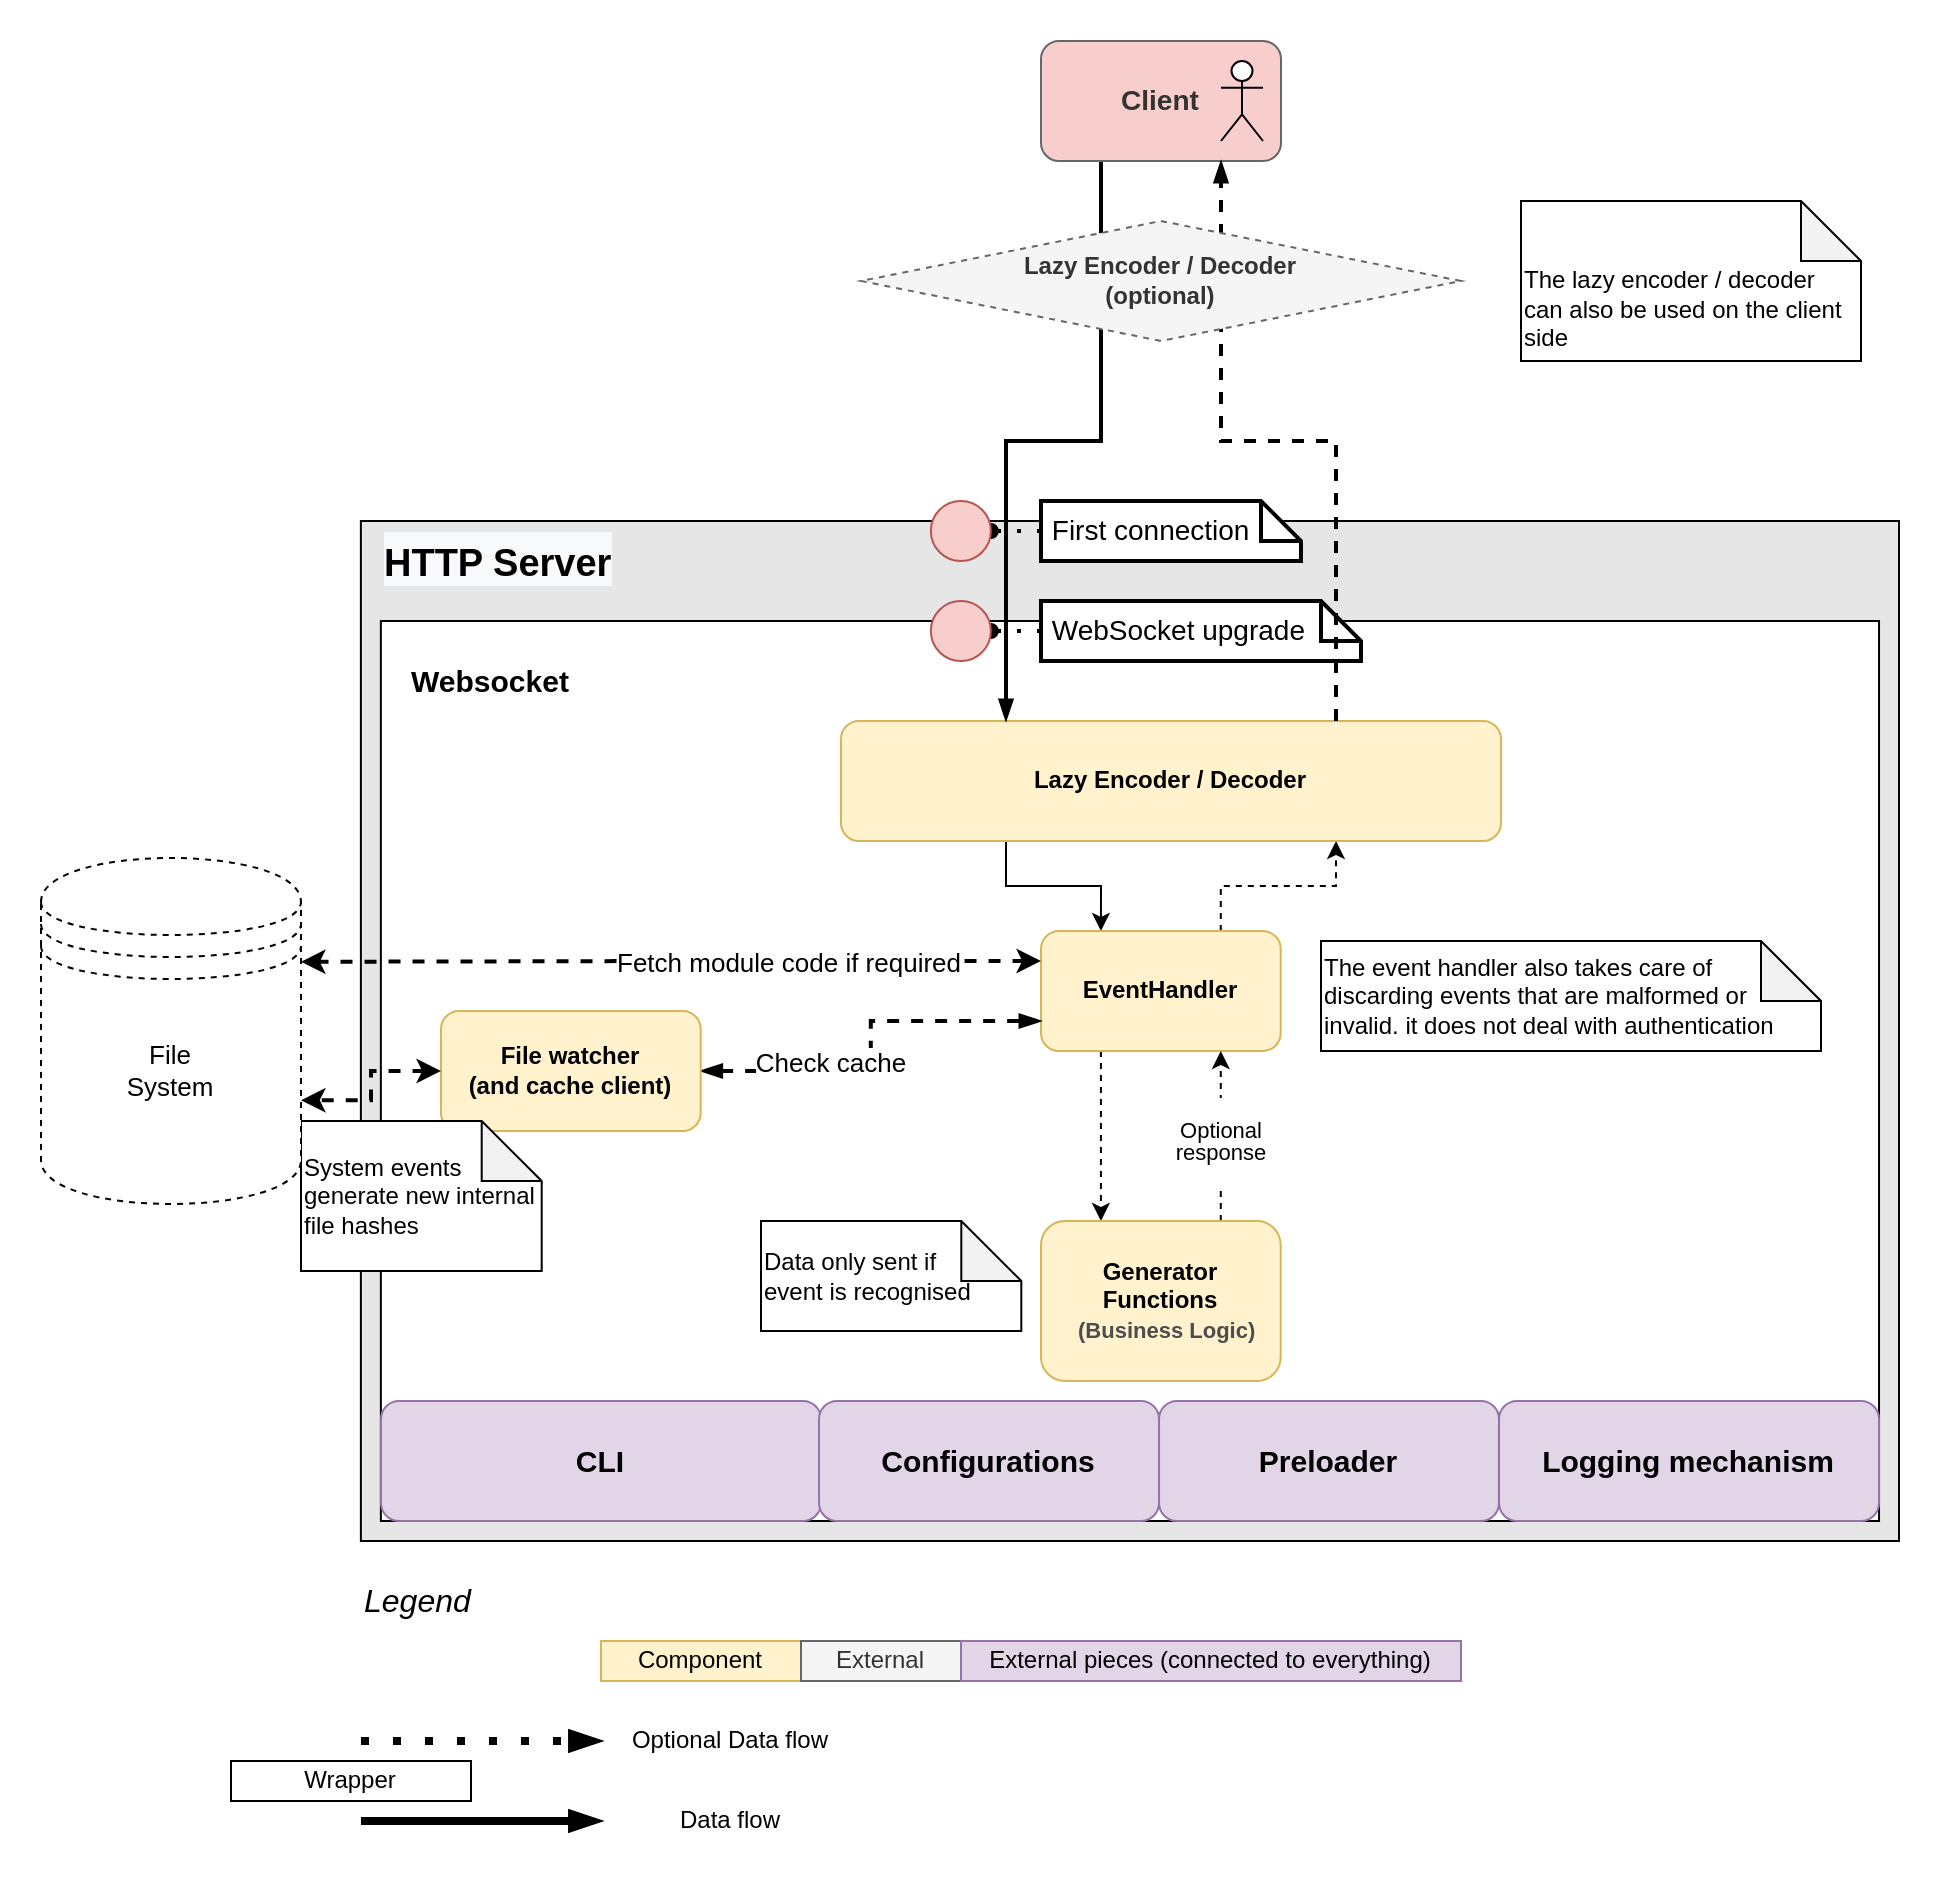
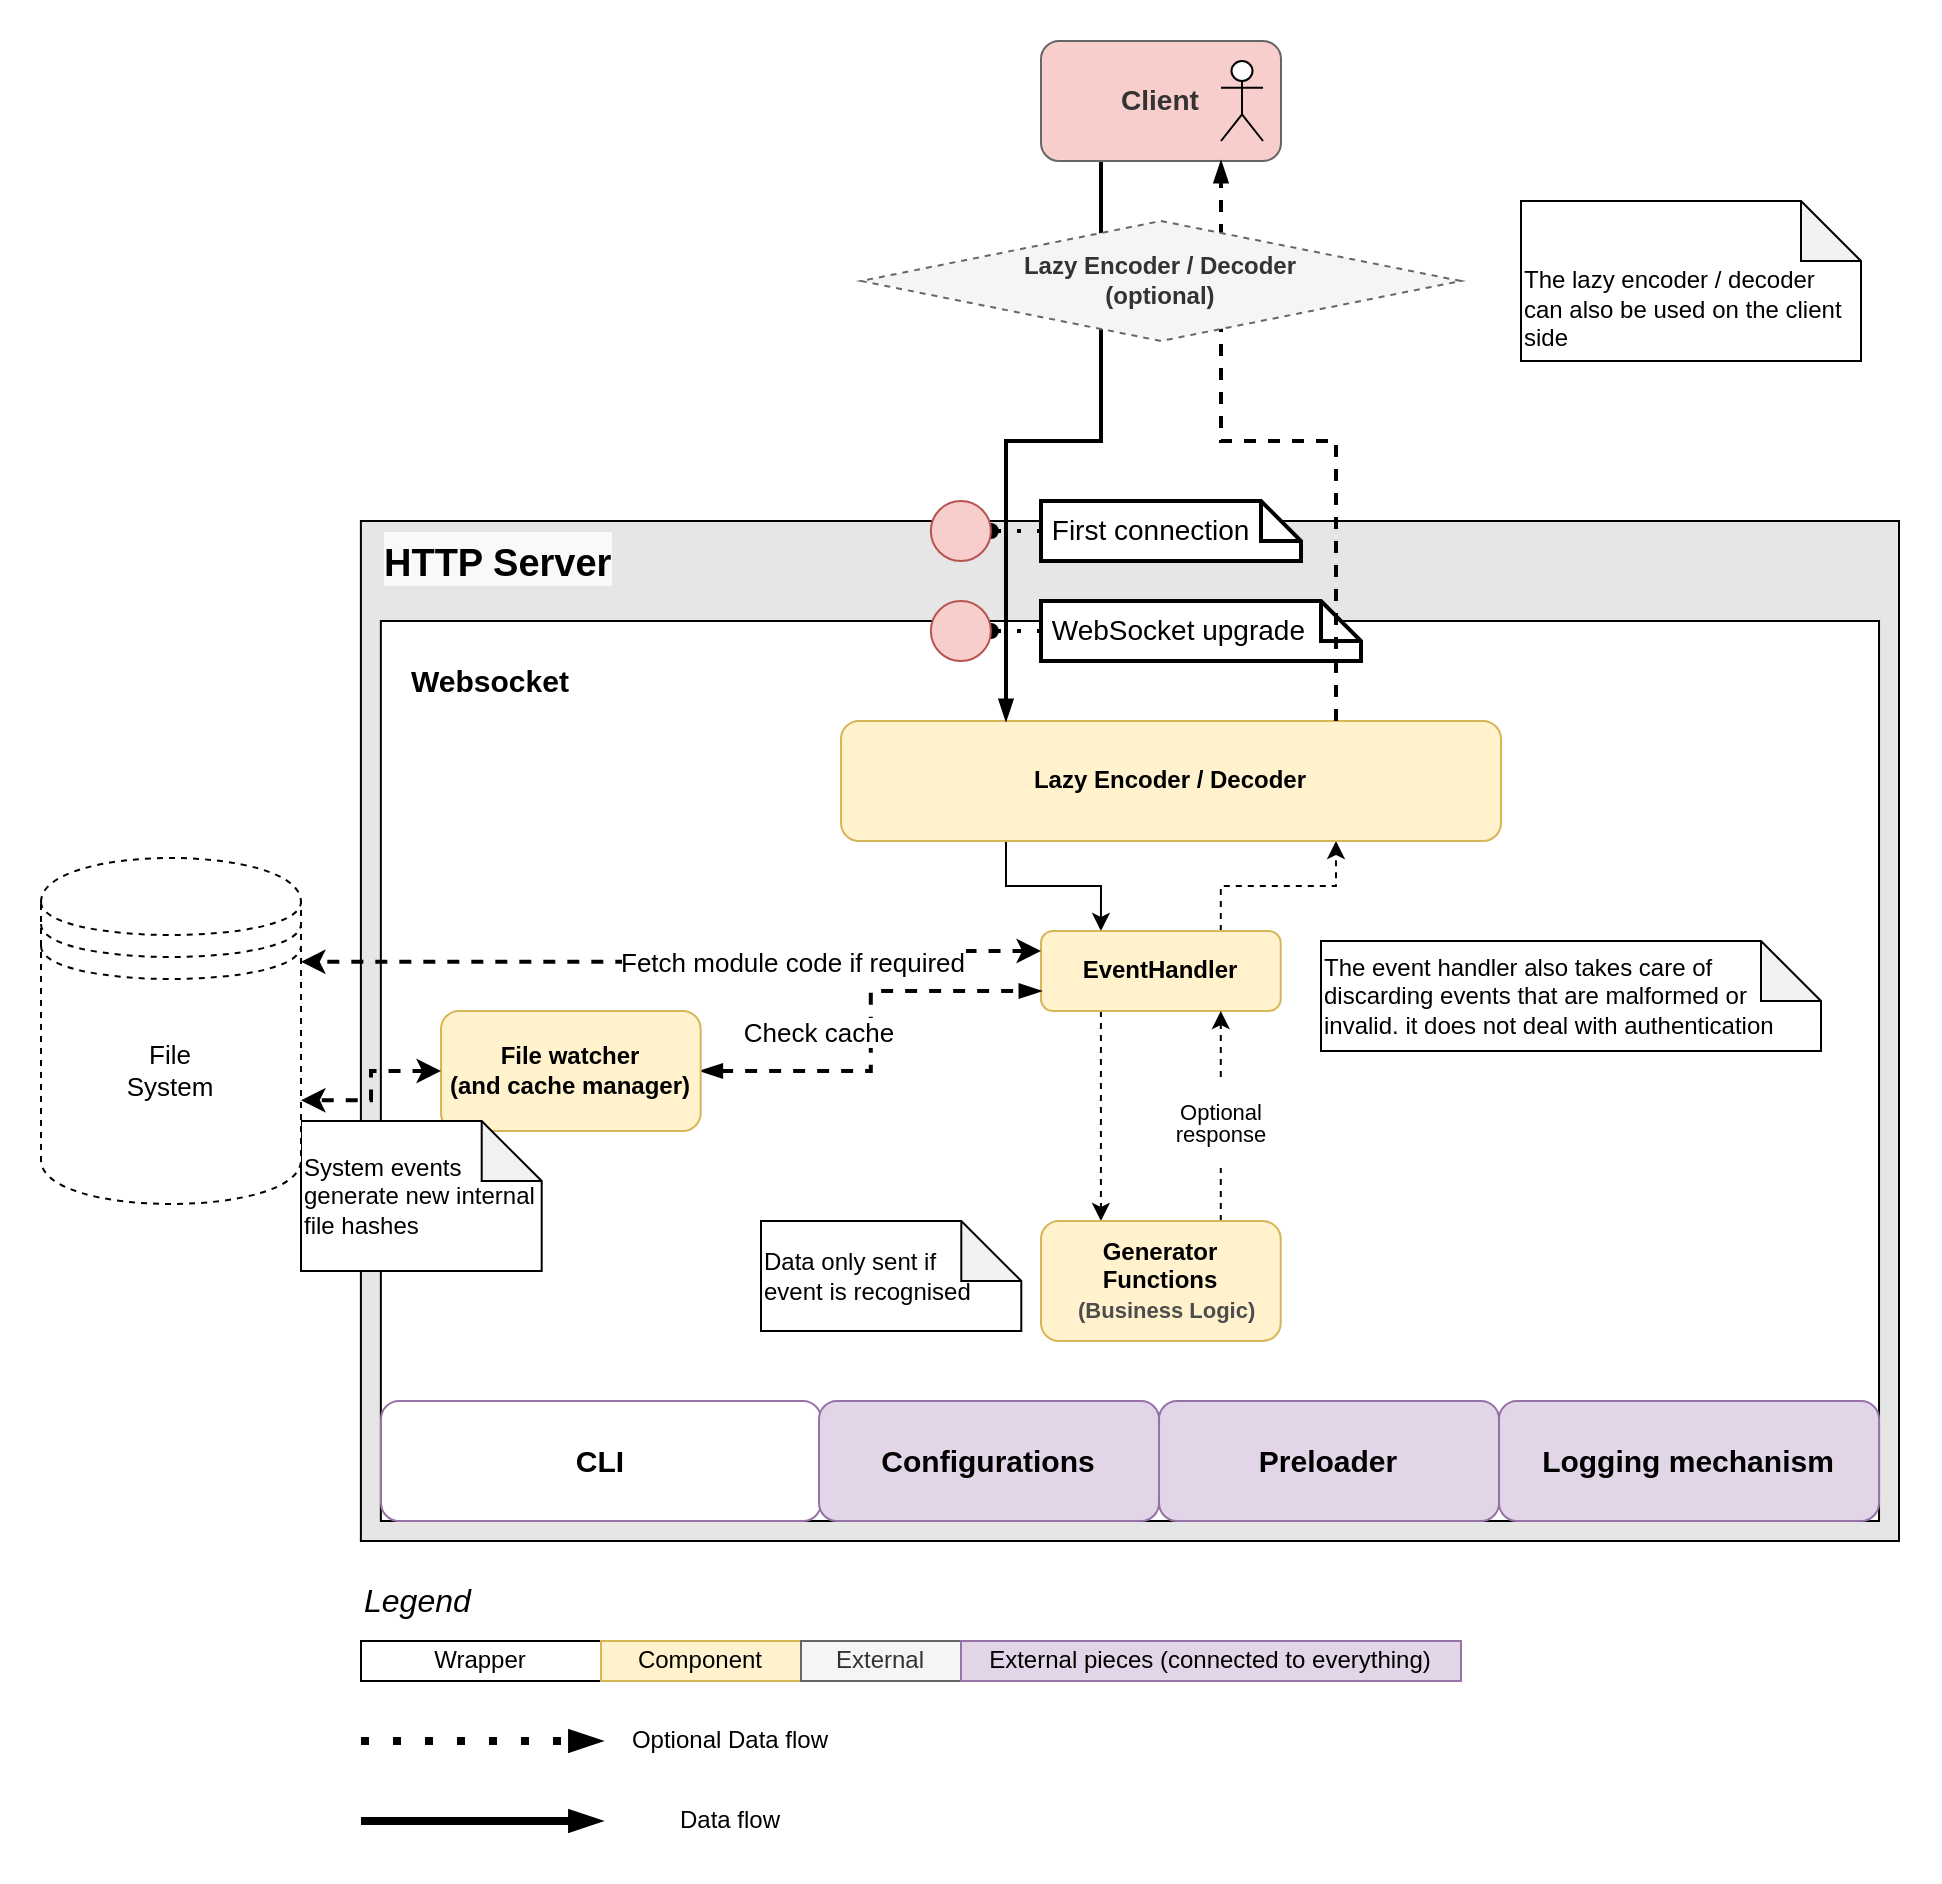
(1161, 991) -> (1161, 971)
(571, 1071) -> (571, 1071)
(1161, 1301) -> (1161, 1281)
(601, 1461) -> (601, 1461)
(351, 1781) -> (481, 1661)
